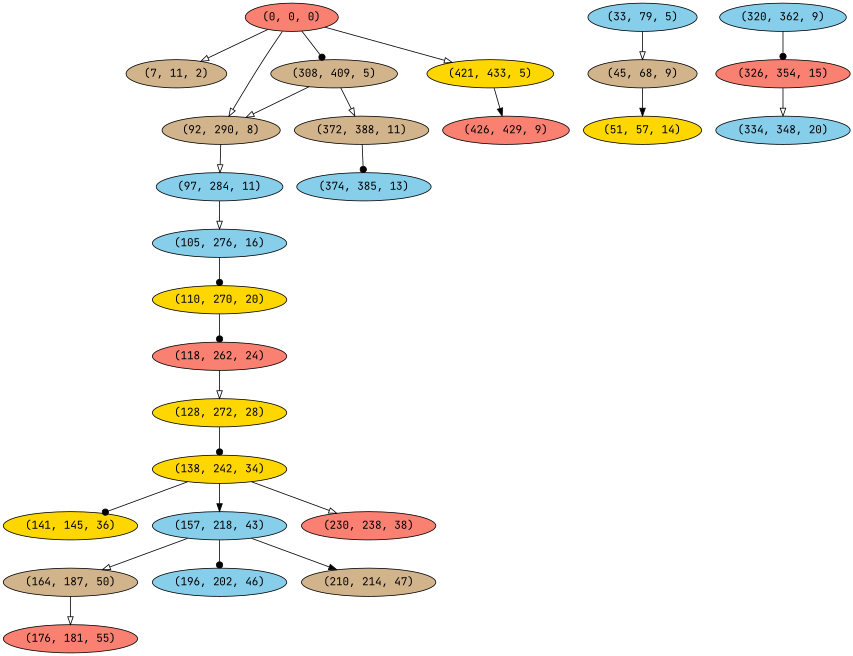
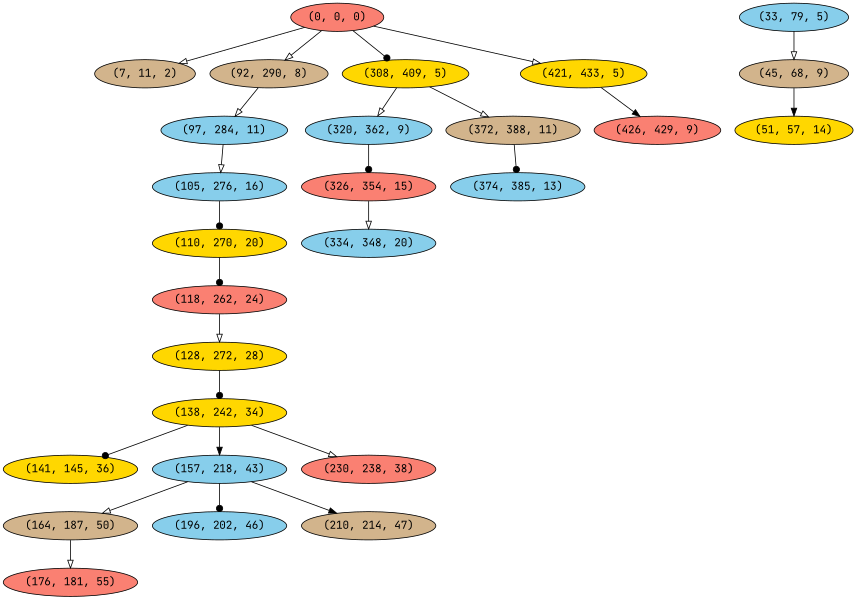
(334, 74) -> (406, 74)
(281, 100) -> (389, 99)
